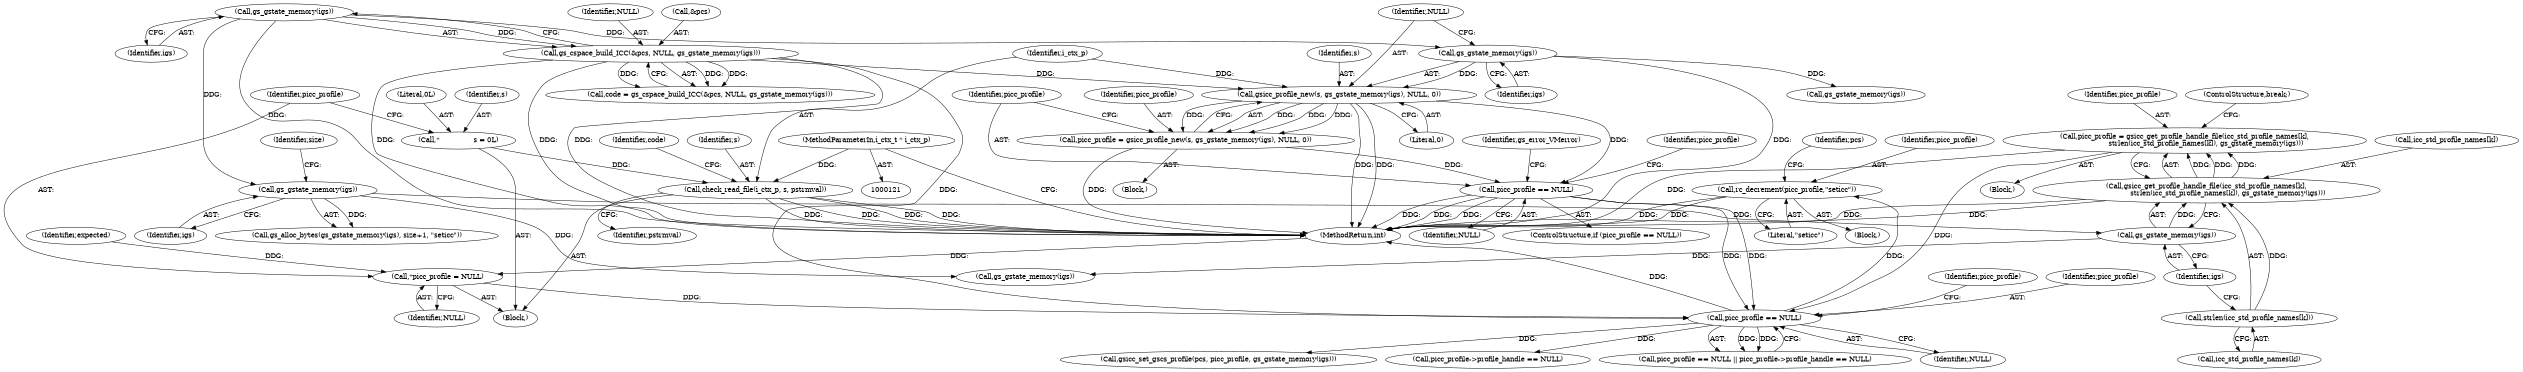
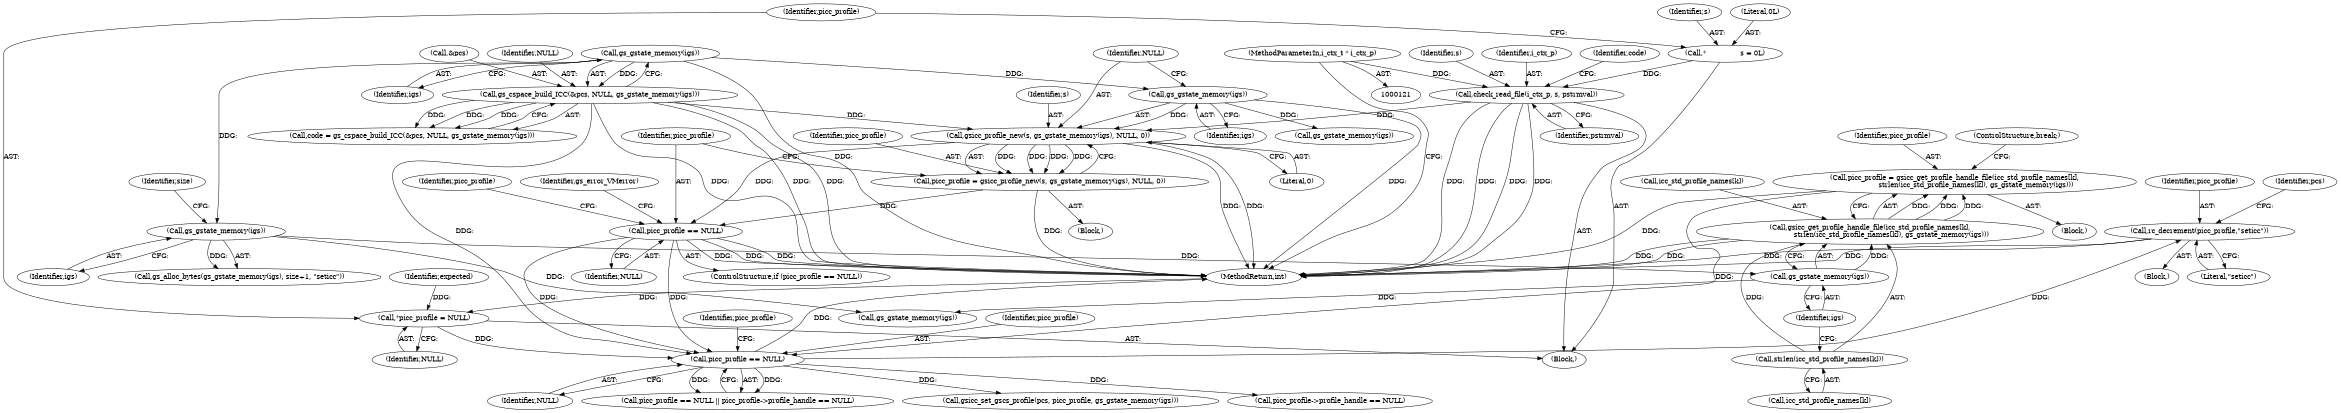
(1187, 73) -> (1311, 118)
none -> (1549, 120)
